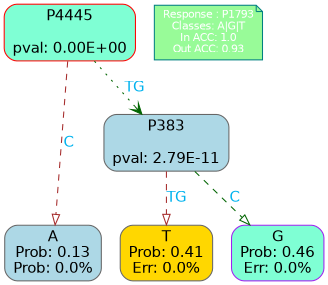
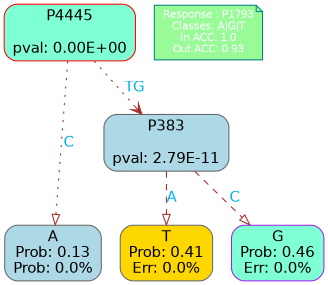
(115, 84) -> (115, 84)
(62, 138) -> (62, 138)
(218, 194) -> (218, 194)
(176, 198) -> (172, 198)
